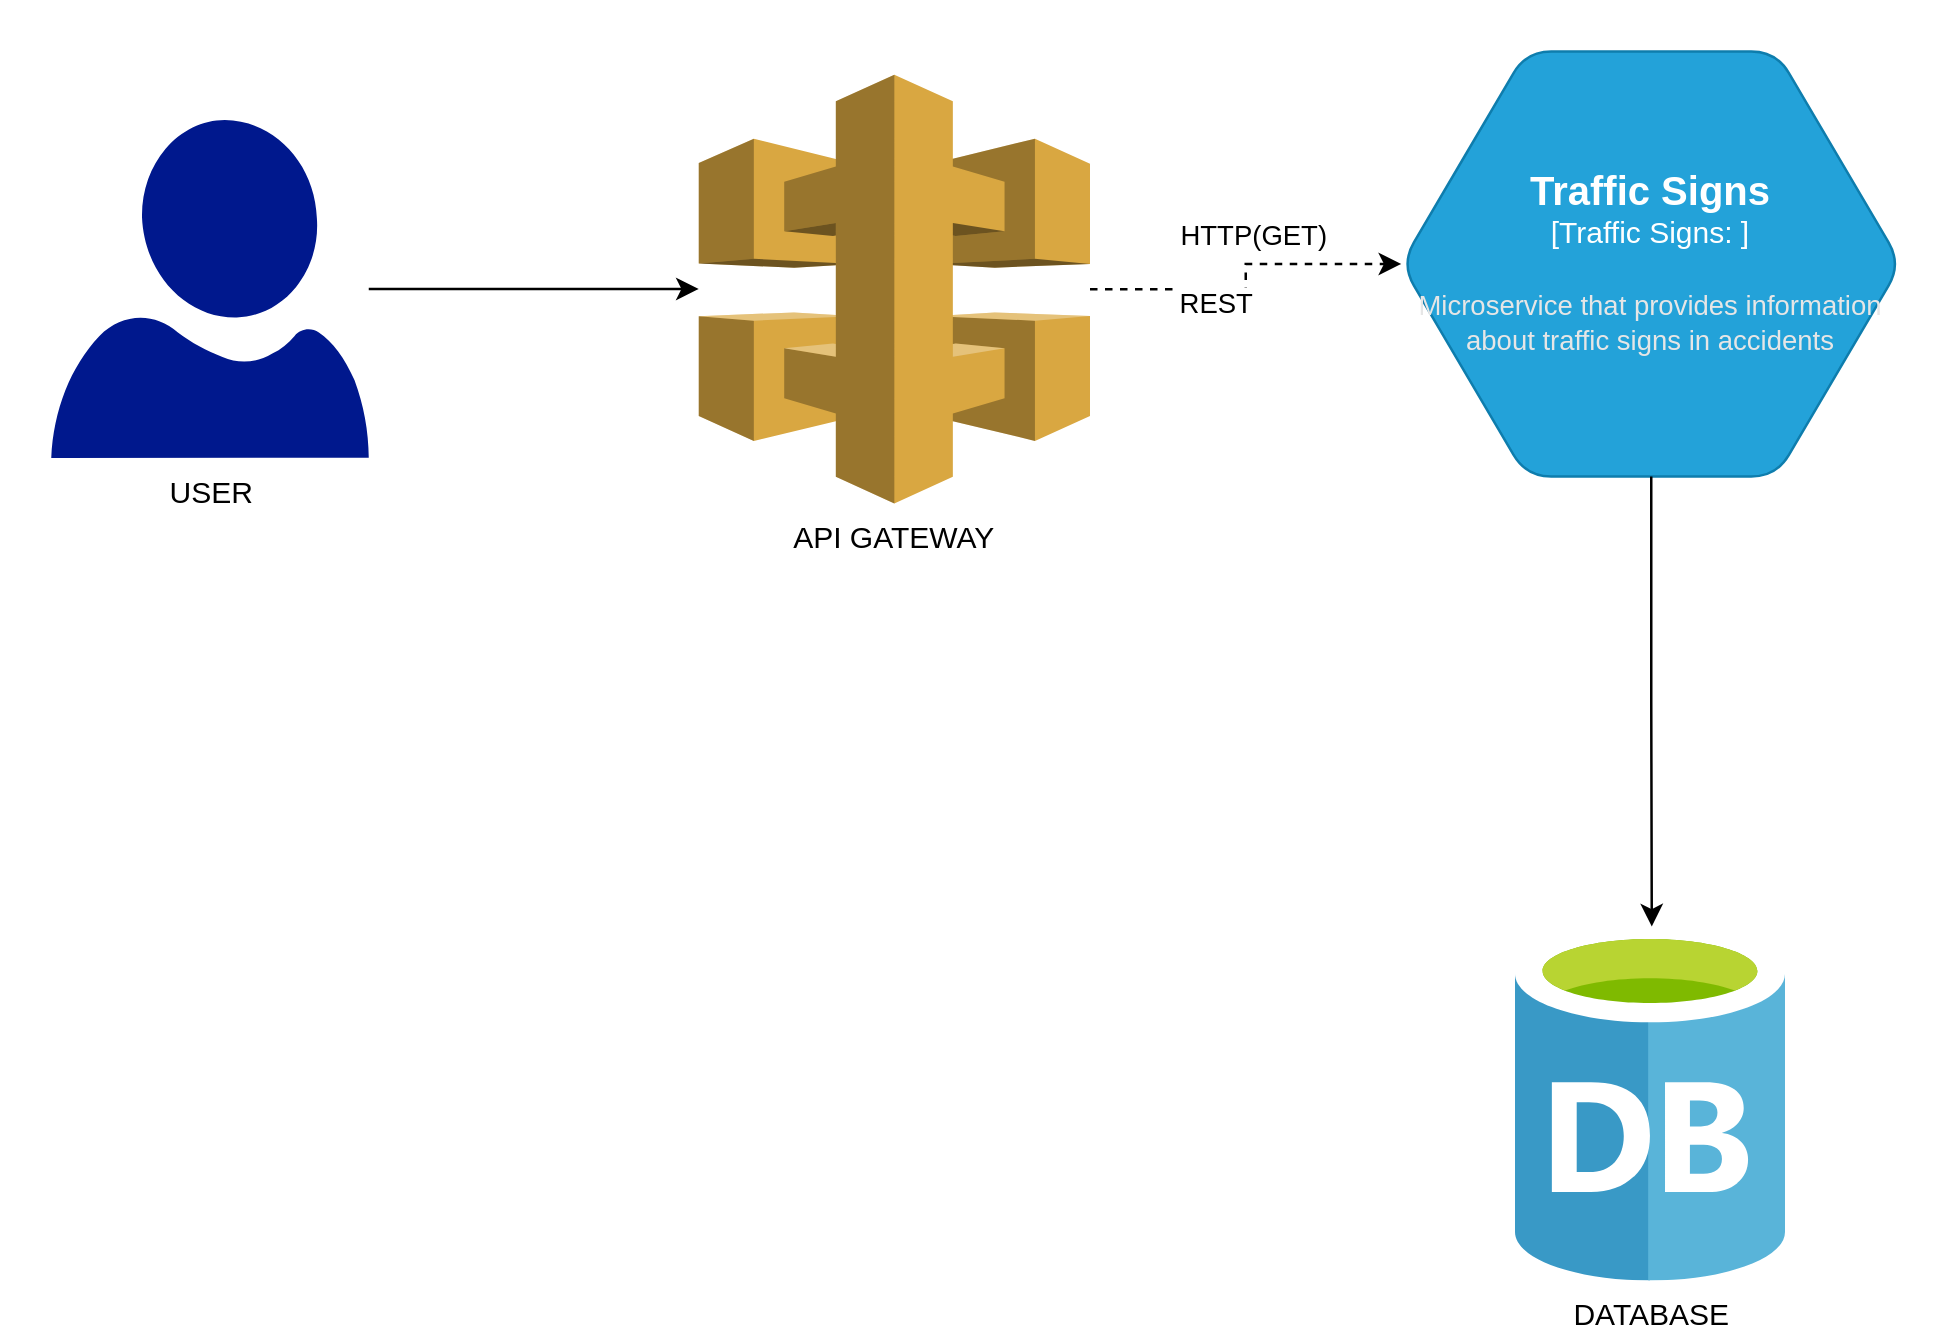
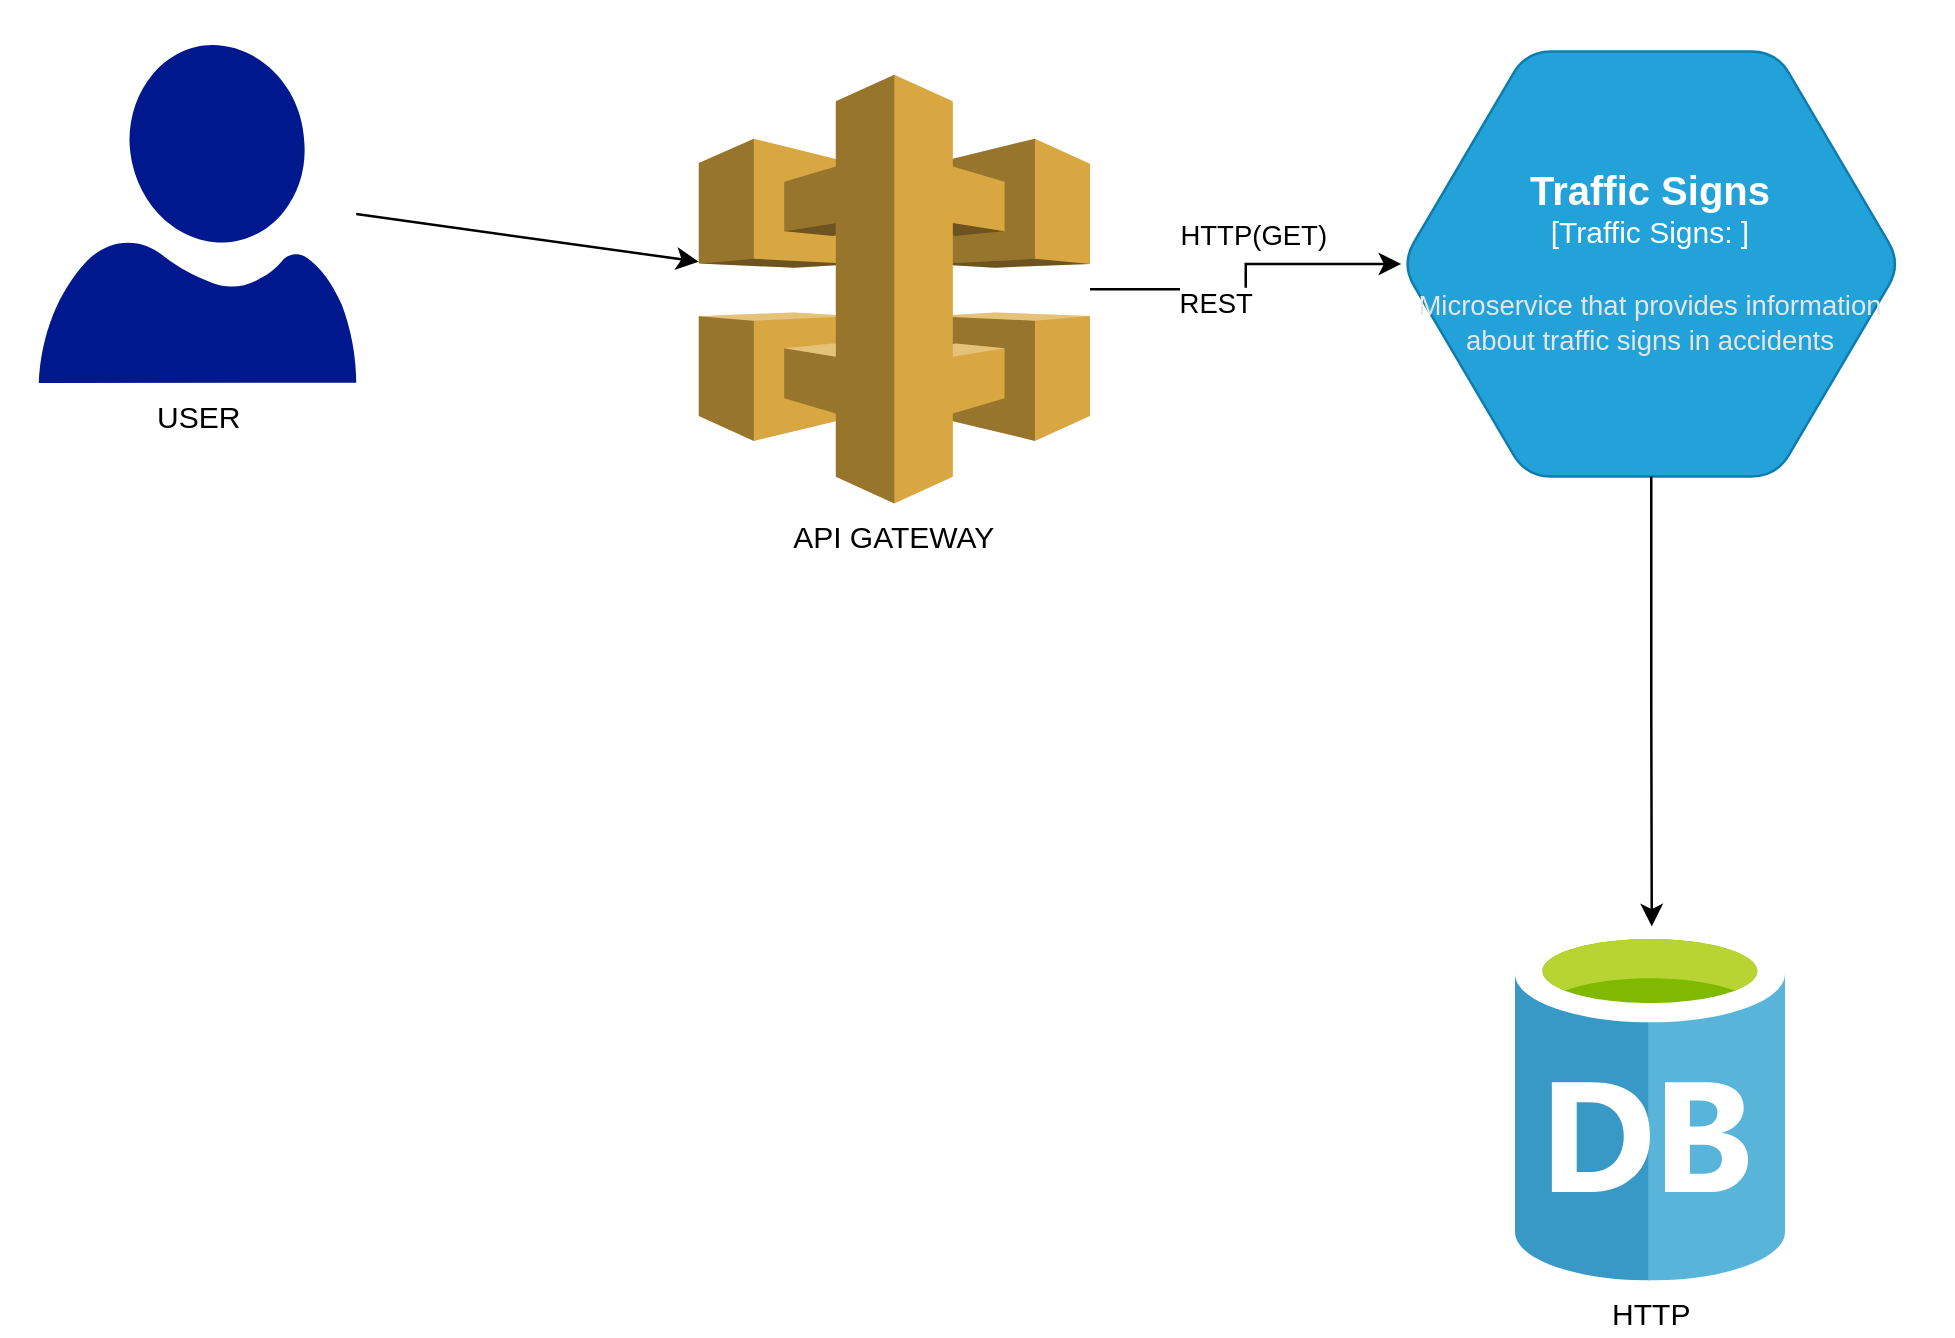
(1301, 264) -> (1301, 264)
(210, 289) -> (198, 214)
(1653, 1317) -> (1653, 1317)
